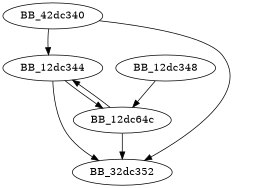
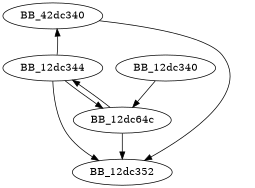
(48, 38) -> (58, 45)
(166, 68) -> (166, 68)
(122, 172) -> (122, 172)
